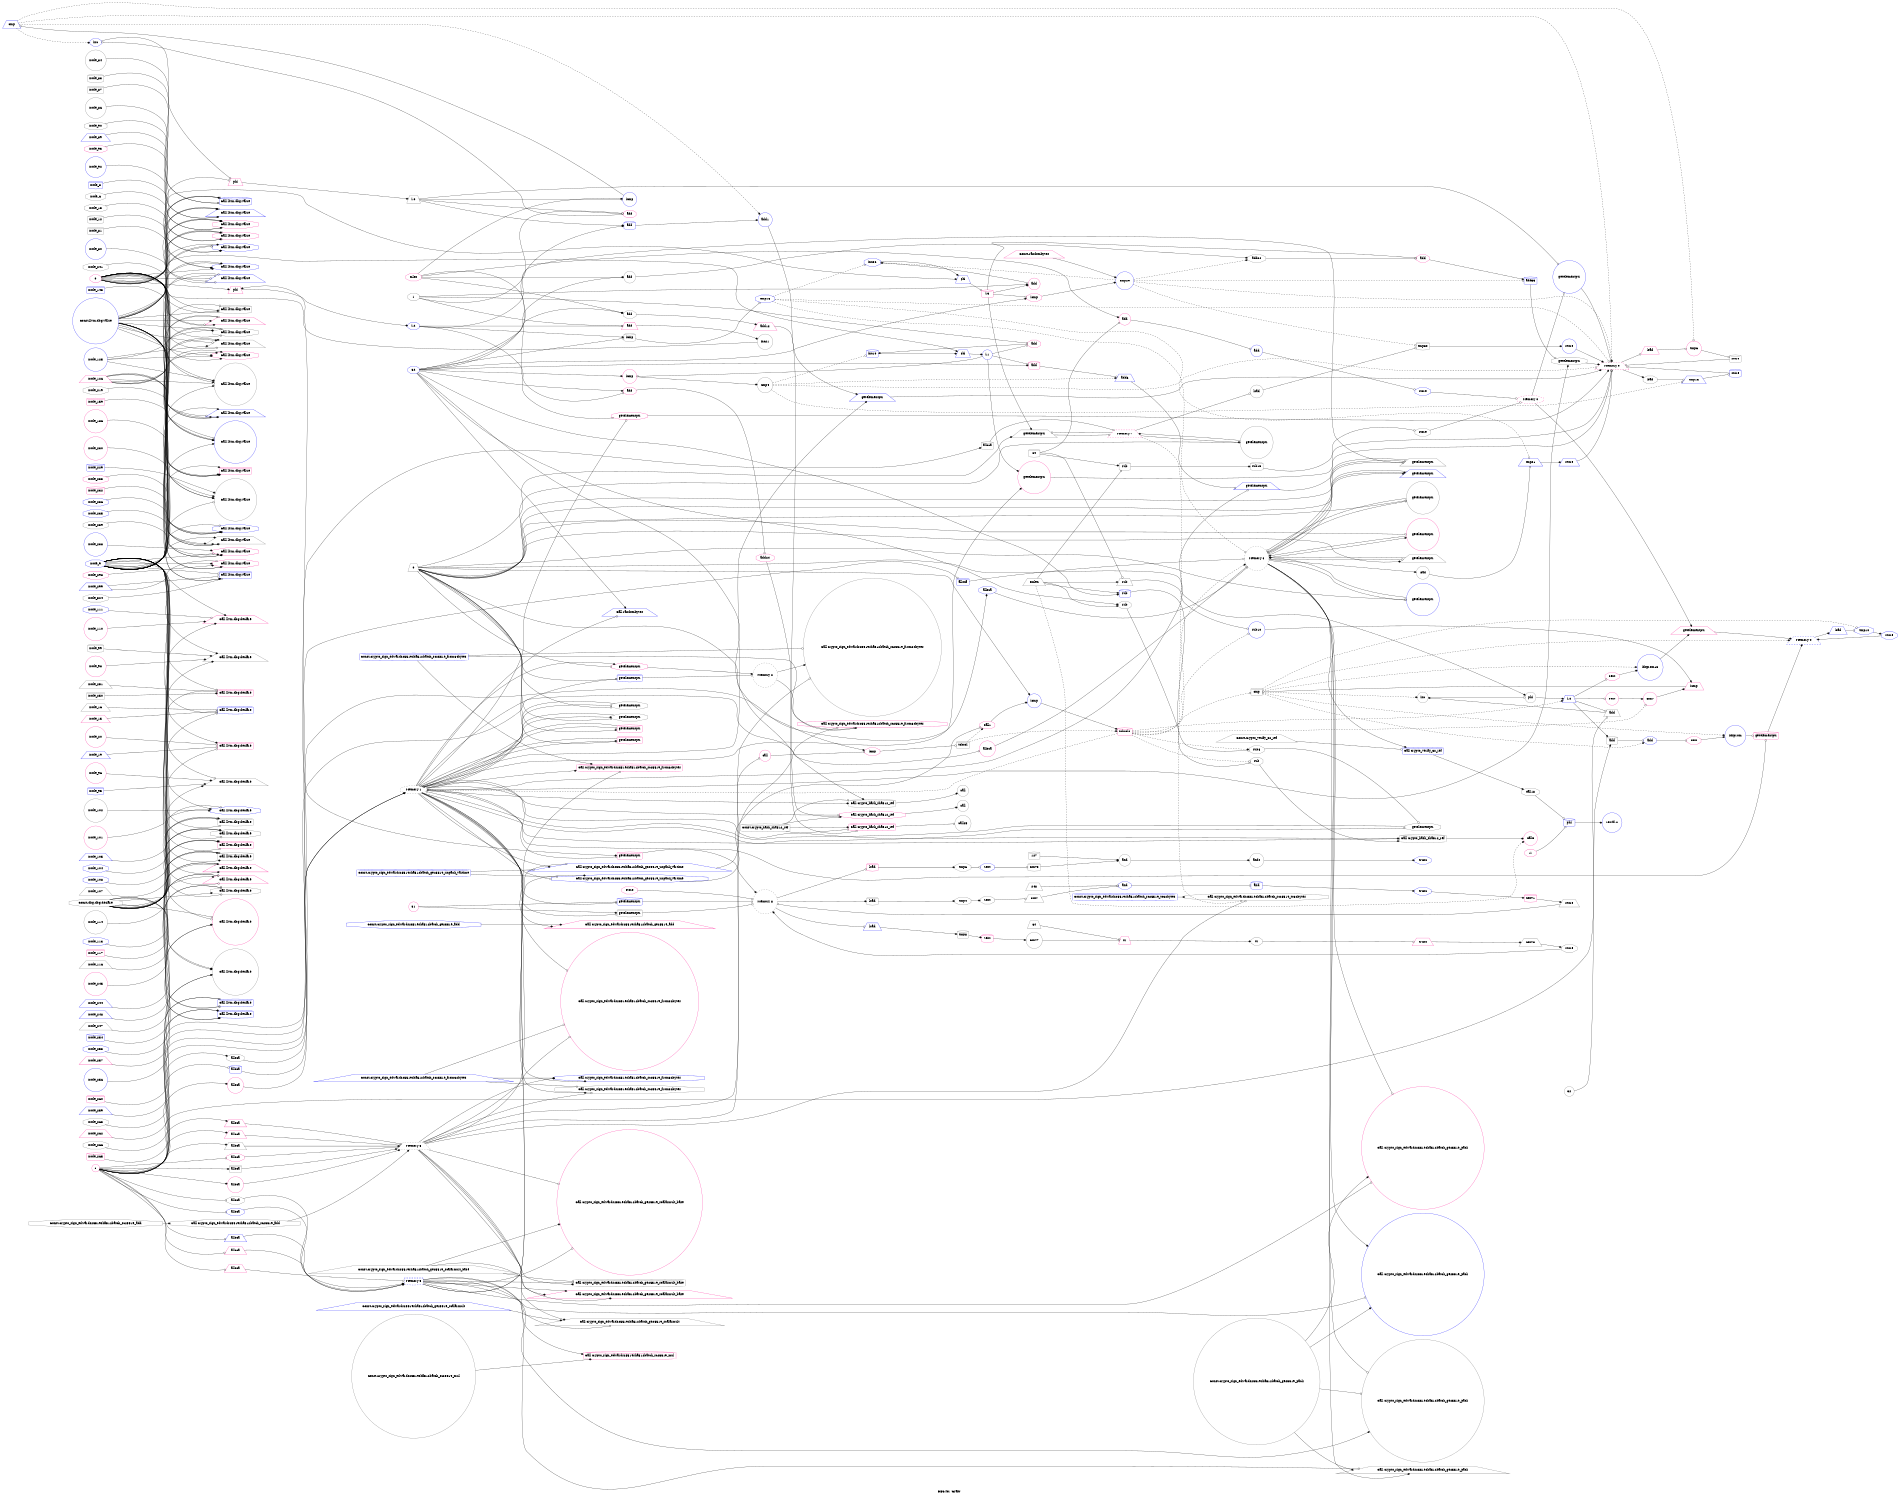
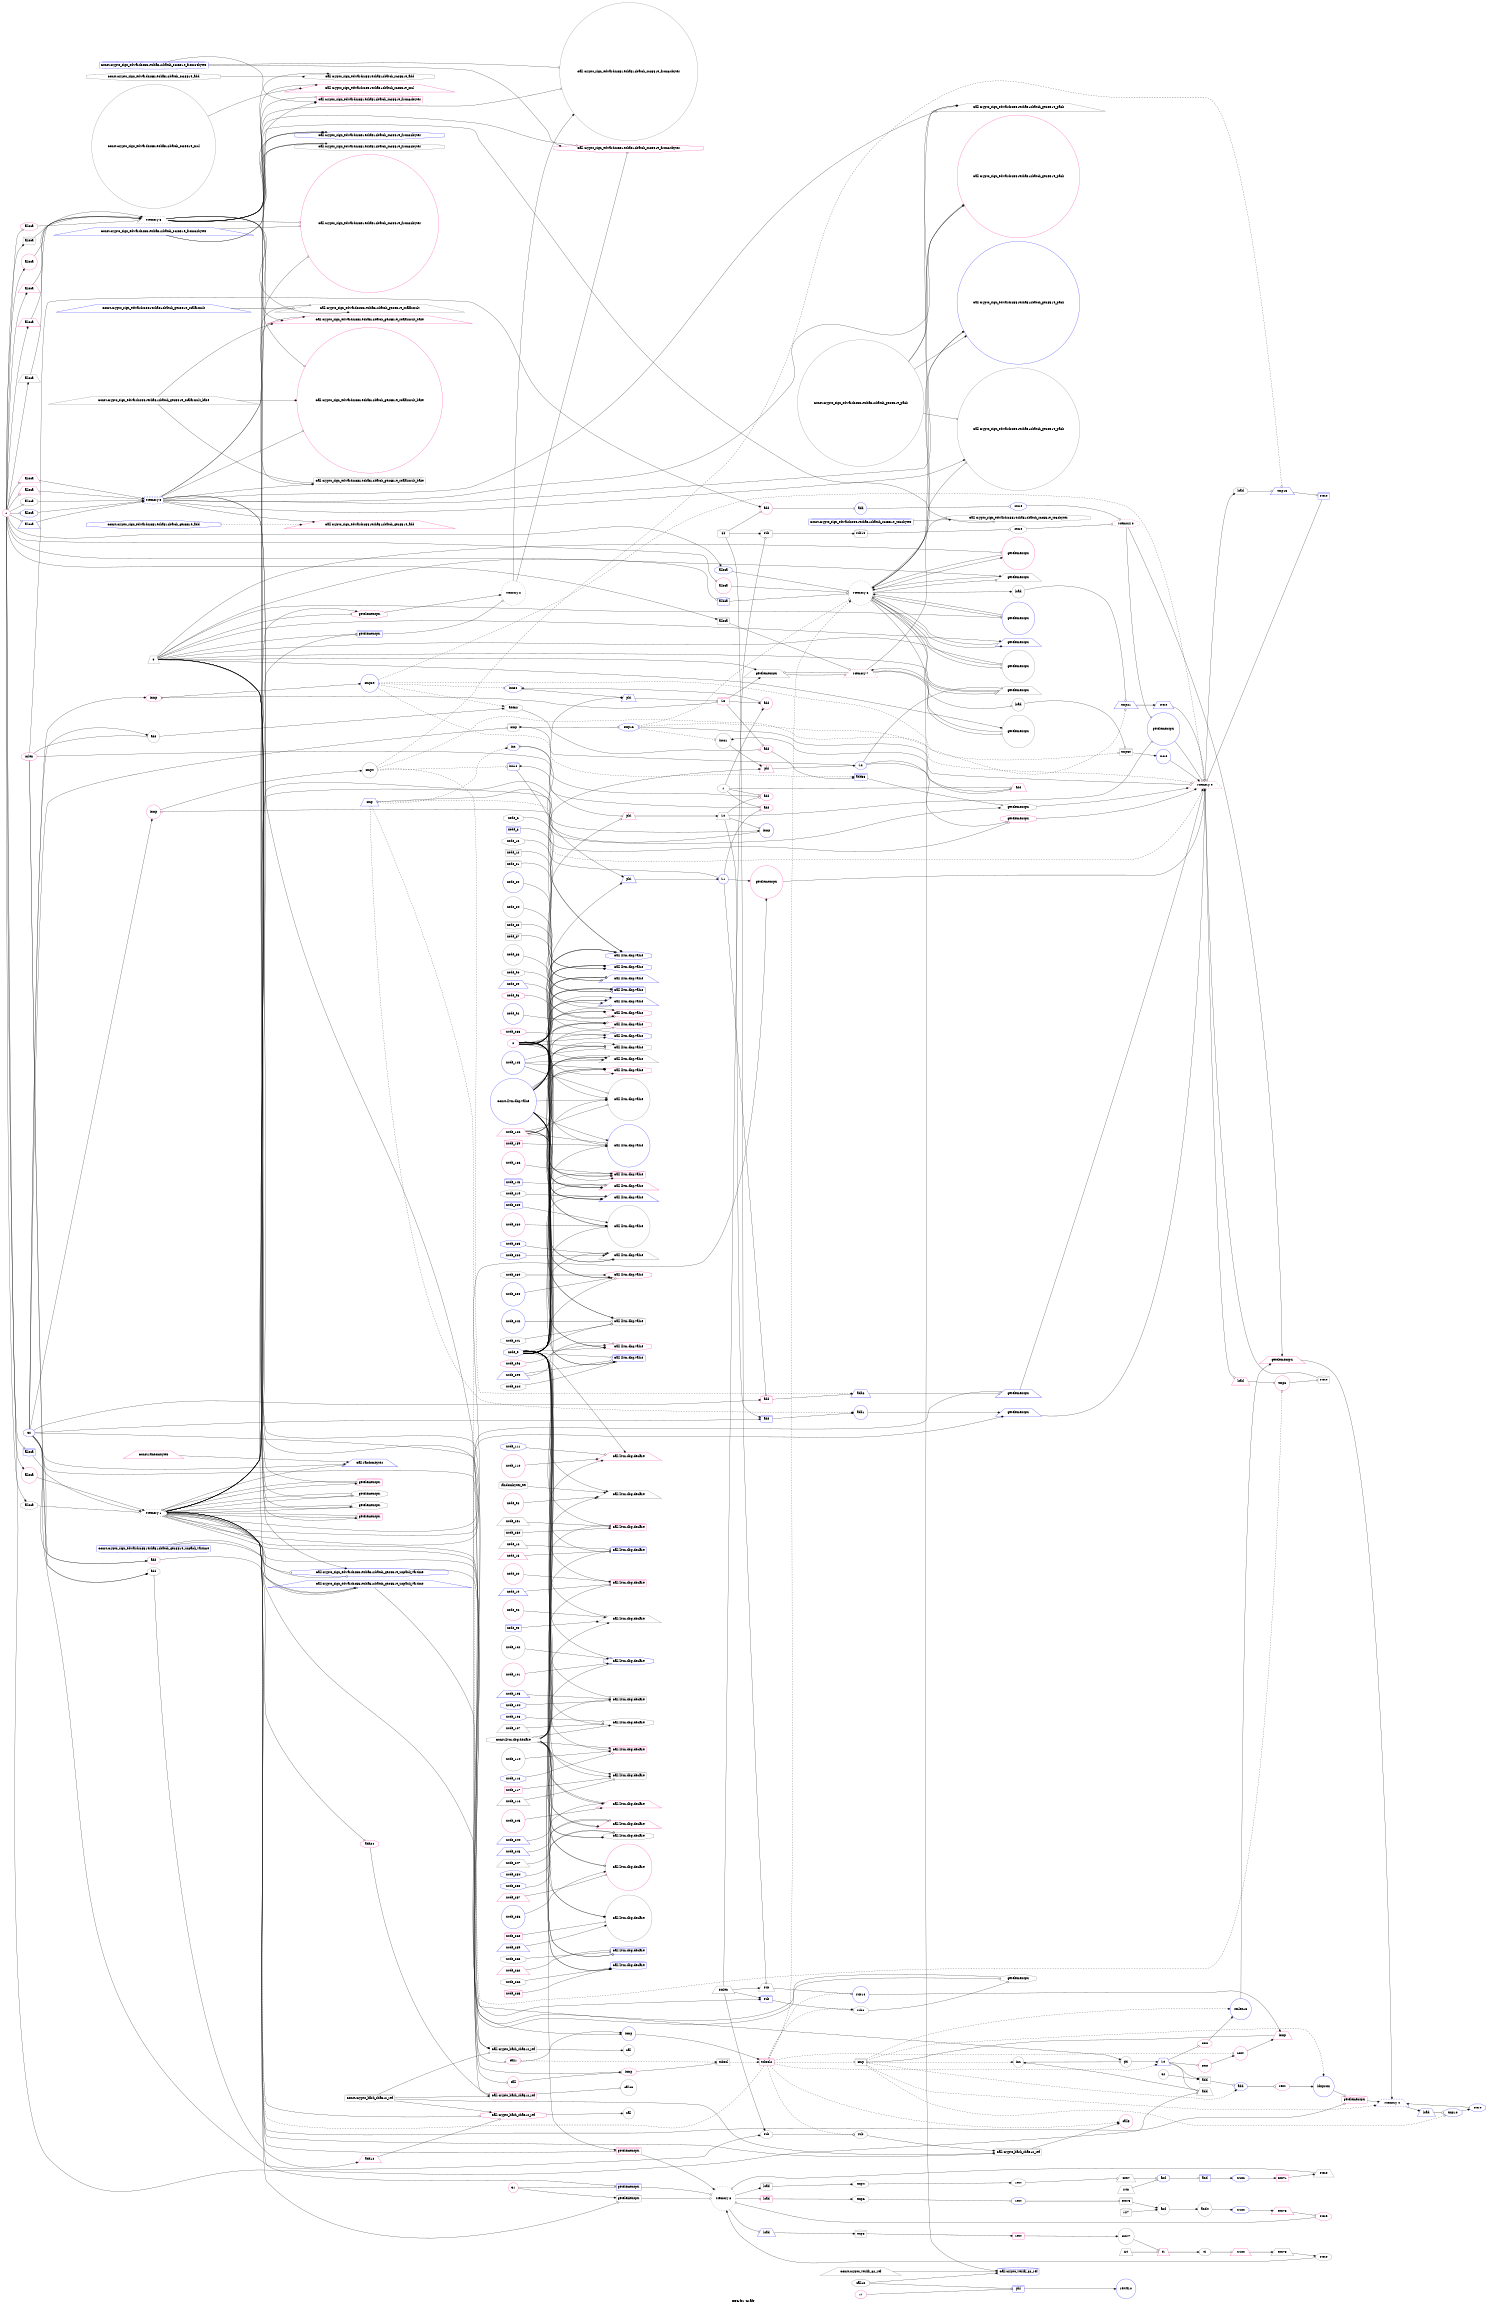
(1084, 267) -> (254, 1459)
(818, 281) -> (676, 734)
(1328, 281) -> (601, 774)
(1180, 307) -> (921, 750)
(96, 491) -> none
(96, 648) -> (513, 1485)
(1650, 667) -> (1241, 2009)
(1180, 671) -> (926, 601)
(974, 736) -> (618, 2061)
(1475, 771) -> (932, 2278)
(506, 849) -> (237, 514)
(96, 903) -> (513, 1740)
(1160, 907) -> (937, 2123)
(520, 925) -> (258, 525)
(96, 1038) -> (513, 1875)
(351, 1193) -> (260, 105)
(534, 1317) -> (260, 308)
none -> (513, 1322)
(630, 1356) -> (370, 88)
none -> (1282, 2211)
